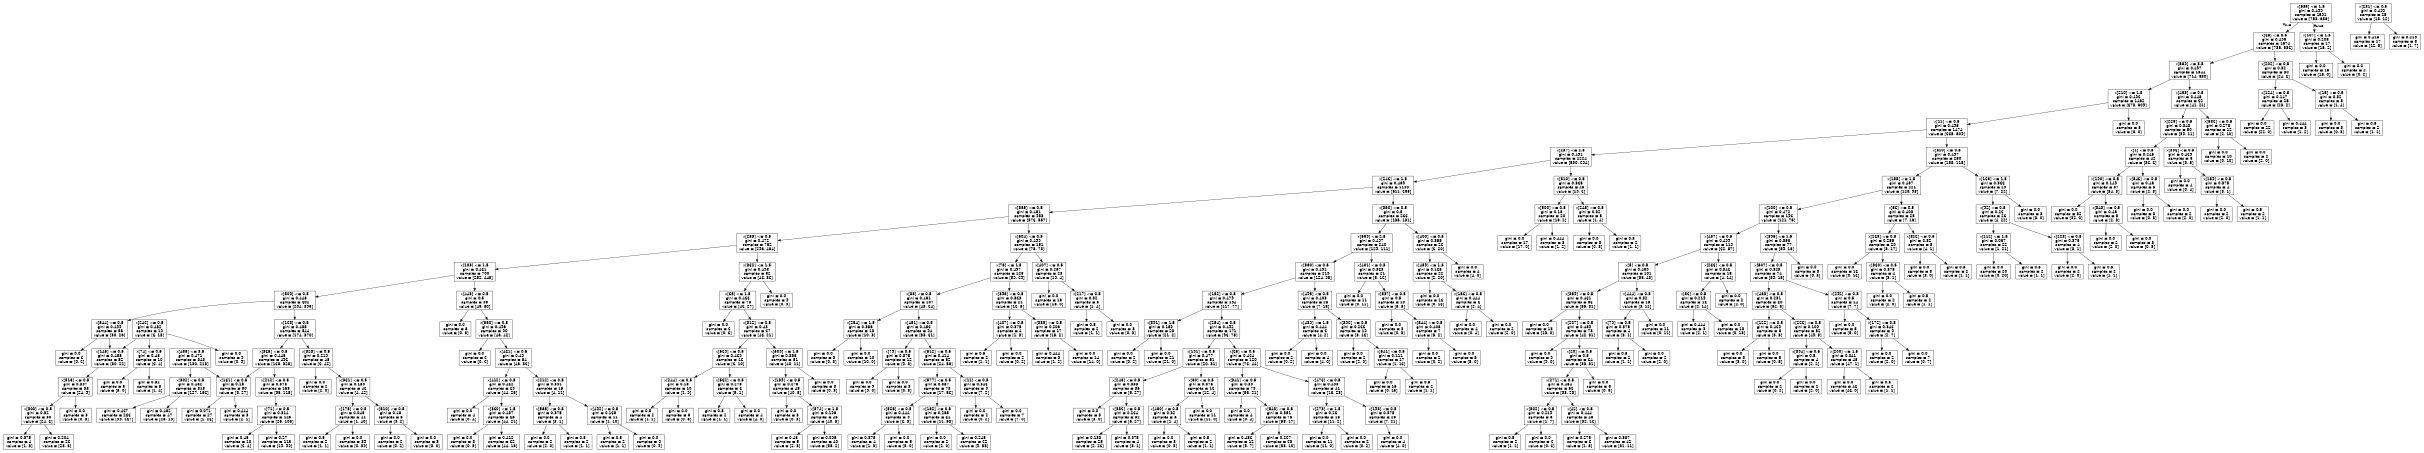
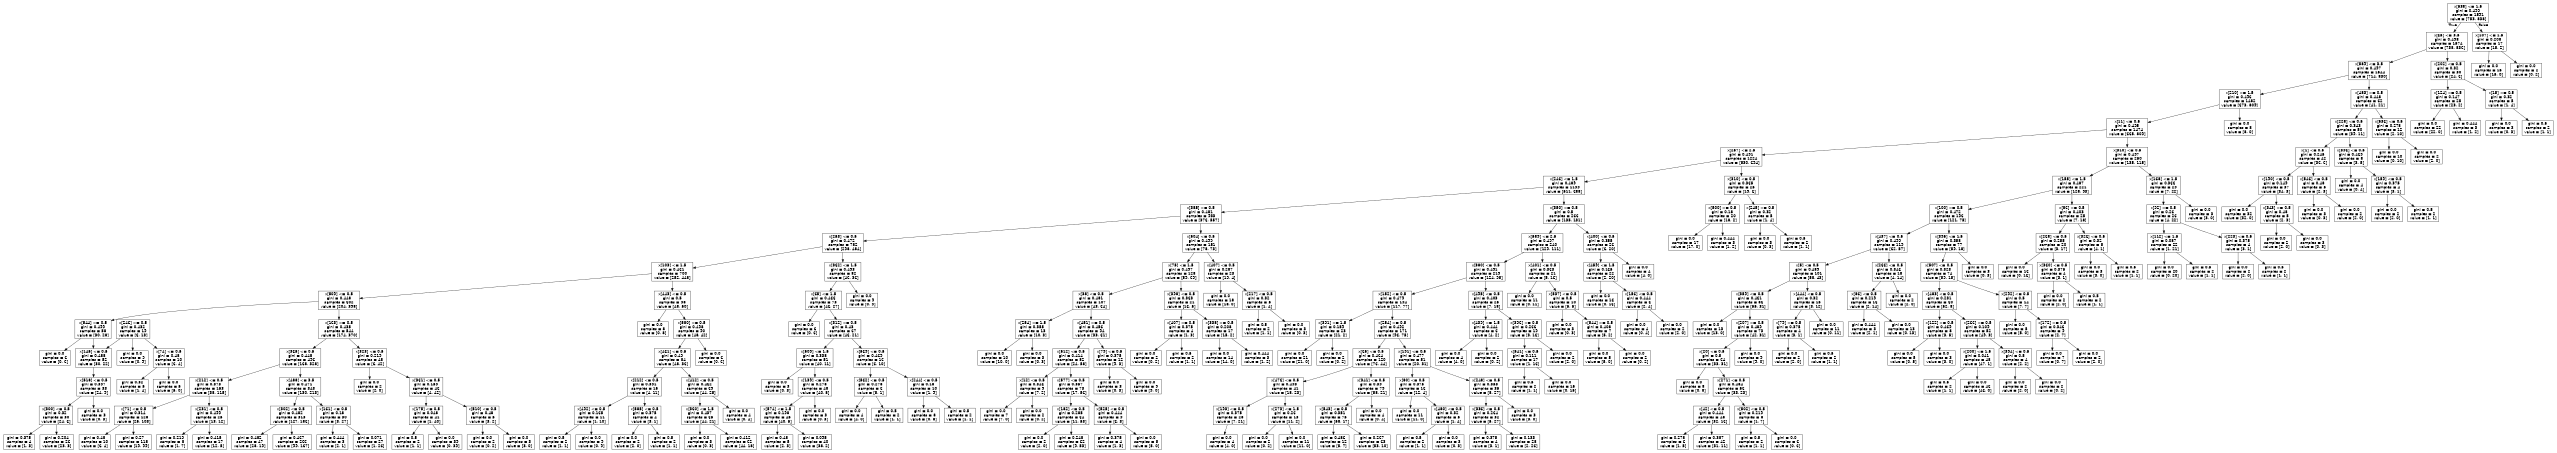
(255, 371) -> (300, 371)
none -> (209, 400)
